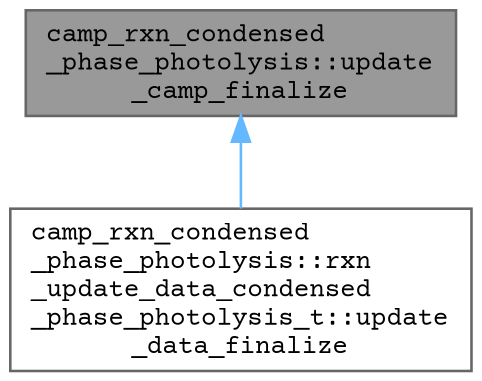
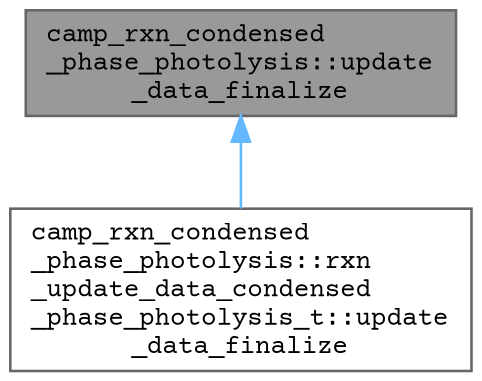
(241, 63) -> (241, 63)
